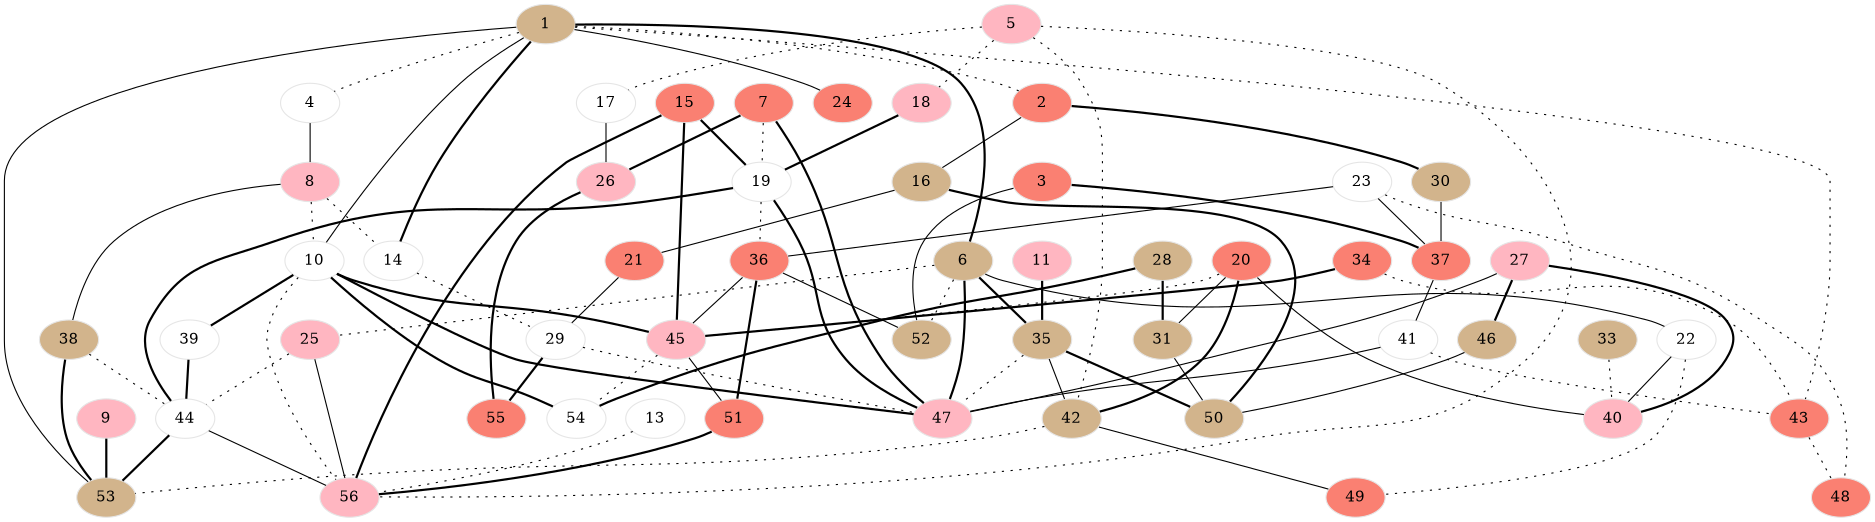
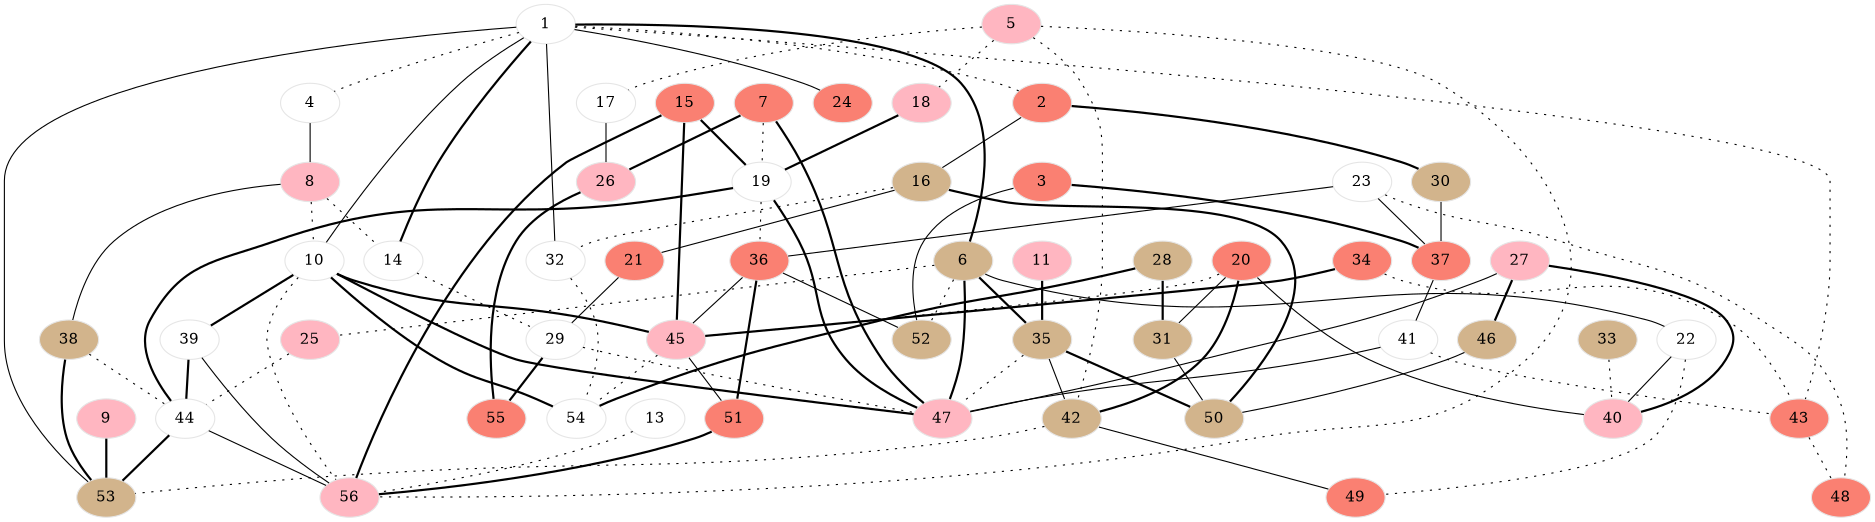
(546, 24) -> (546, 24)
none -> (556, 261)
(330, 419) -> (260, 426)
